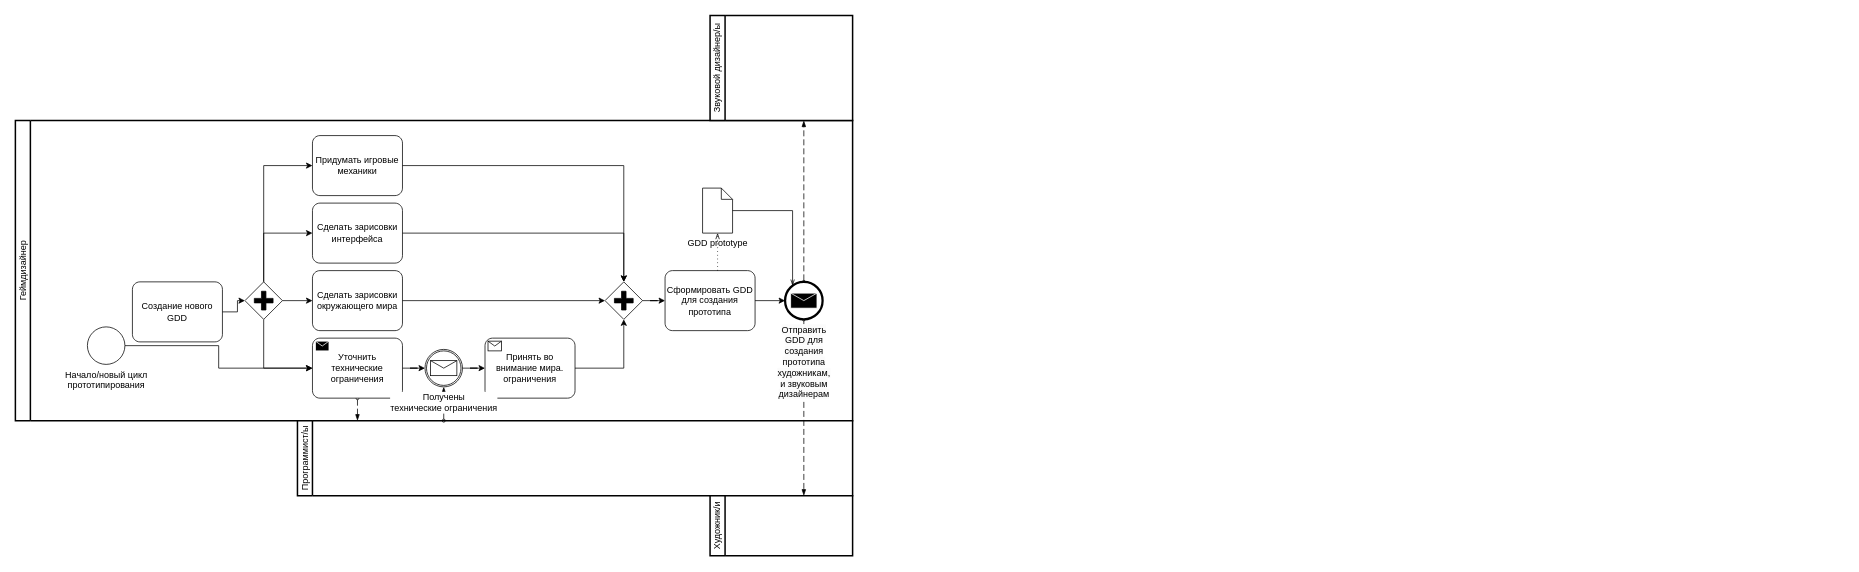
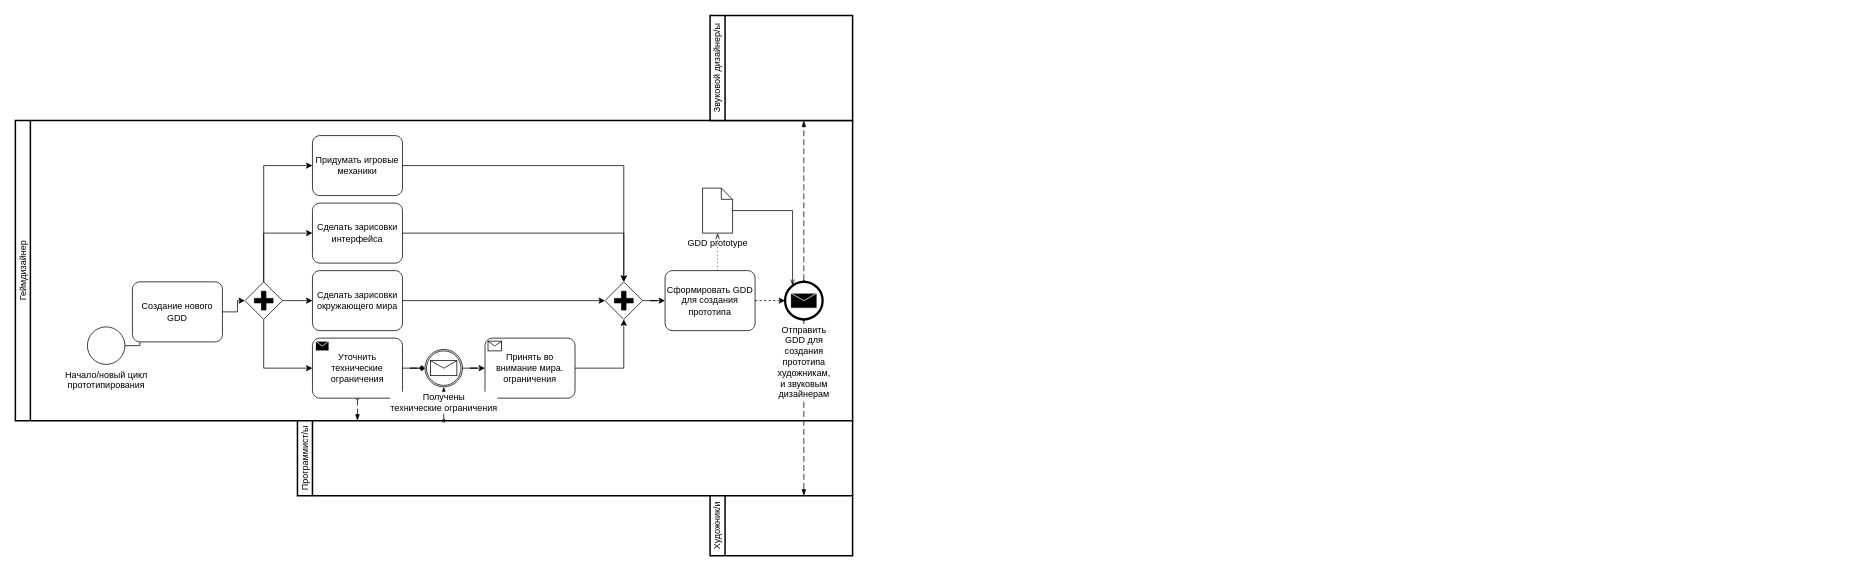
(767, 300) -> (767, 300)
(211, 345) -> (140, 345)
(418, 368) -> (418, 368)
